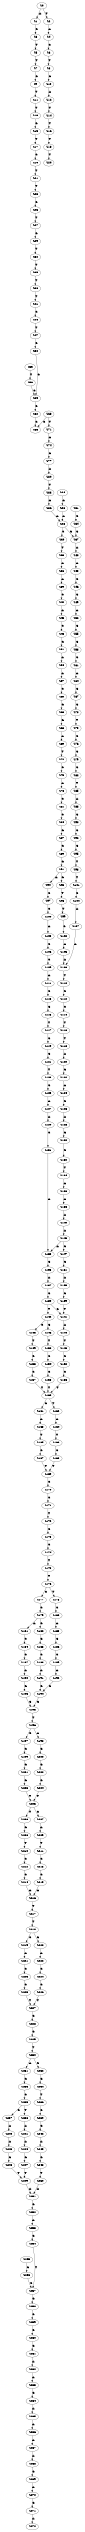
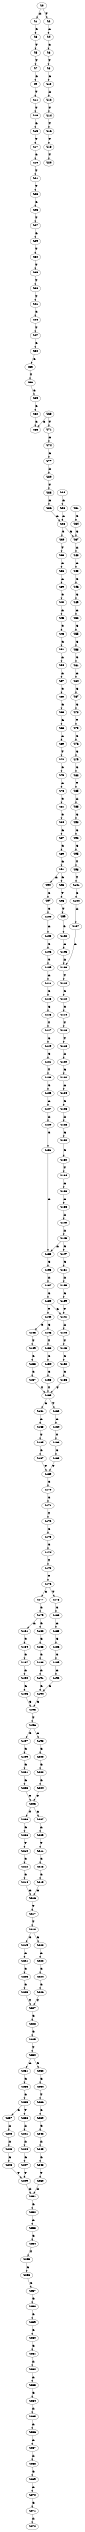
(37, 374) -> (33, 358)
(35, 2267) -> (30, 2251)
